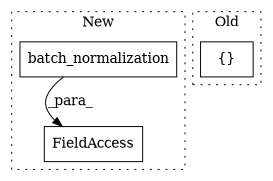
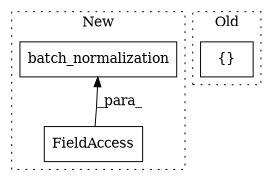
(47, 97) -> (97, 107)
